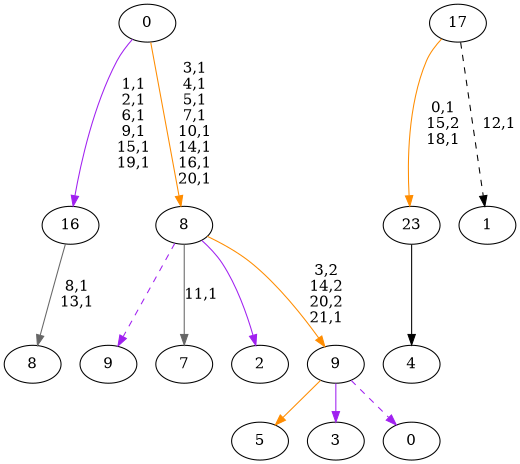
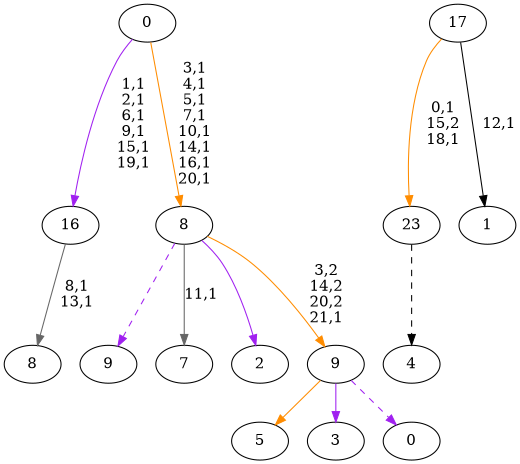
(472, 119) -> (472, 119)
(412, 289) -> (412, 289)
